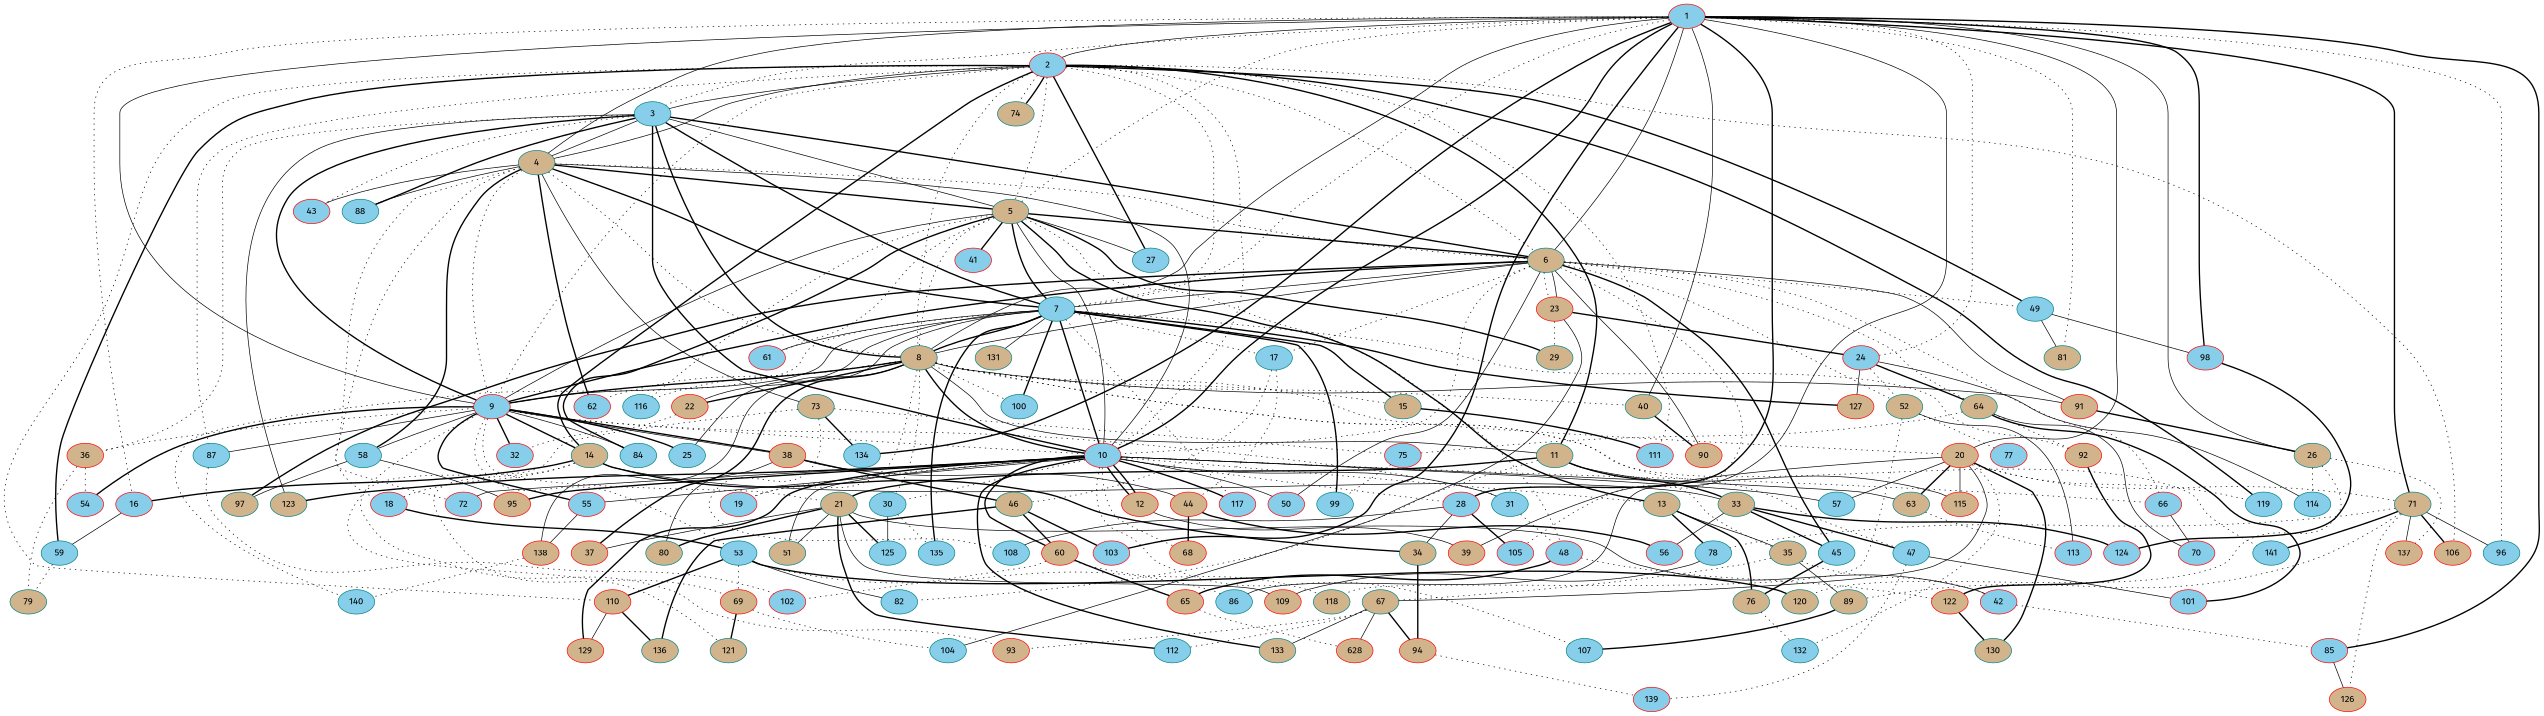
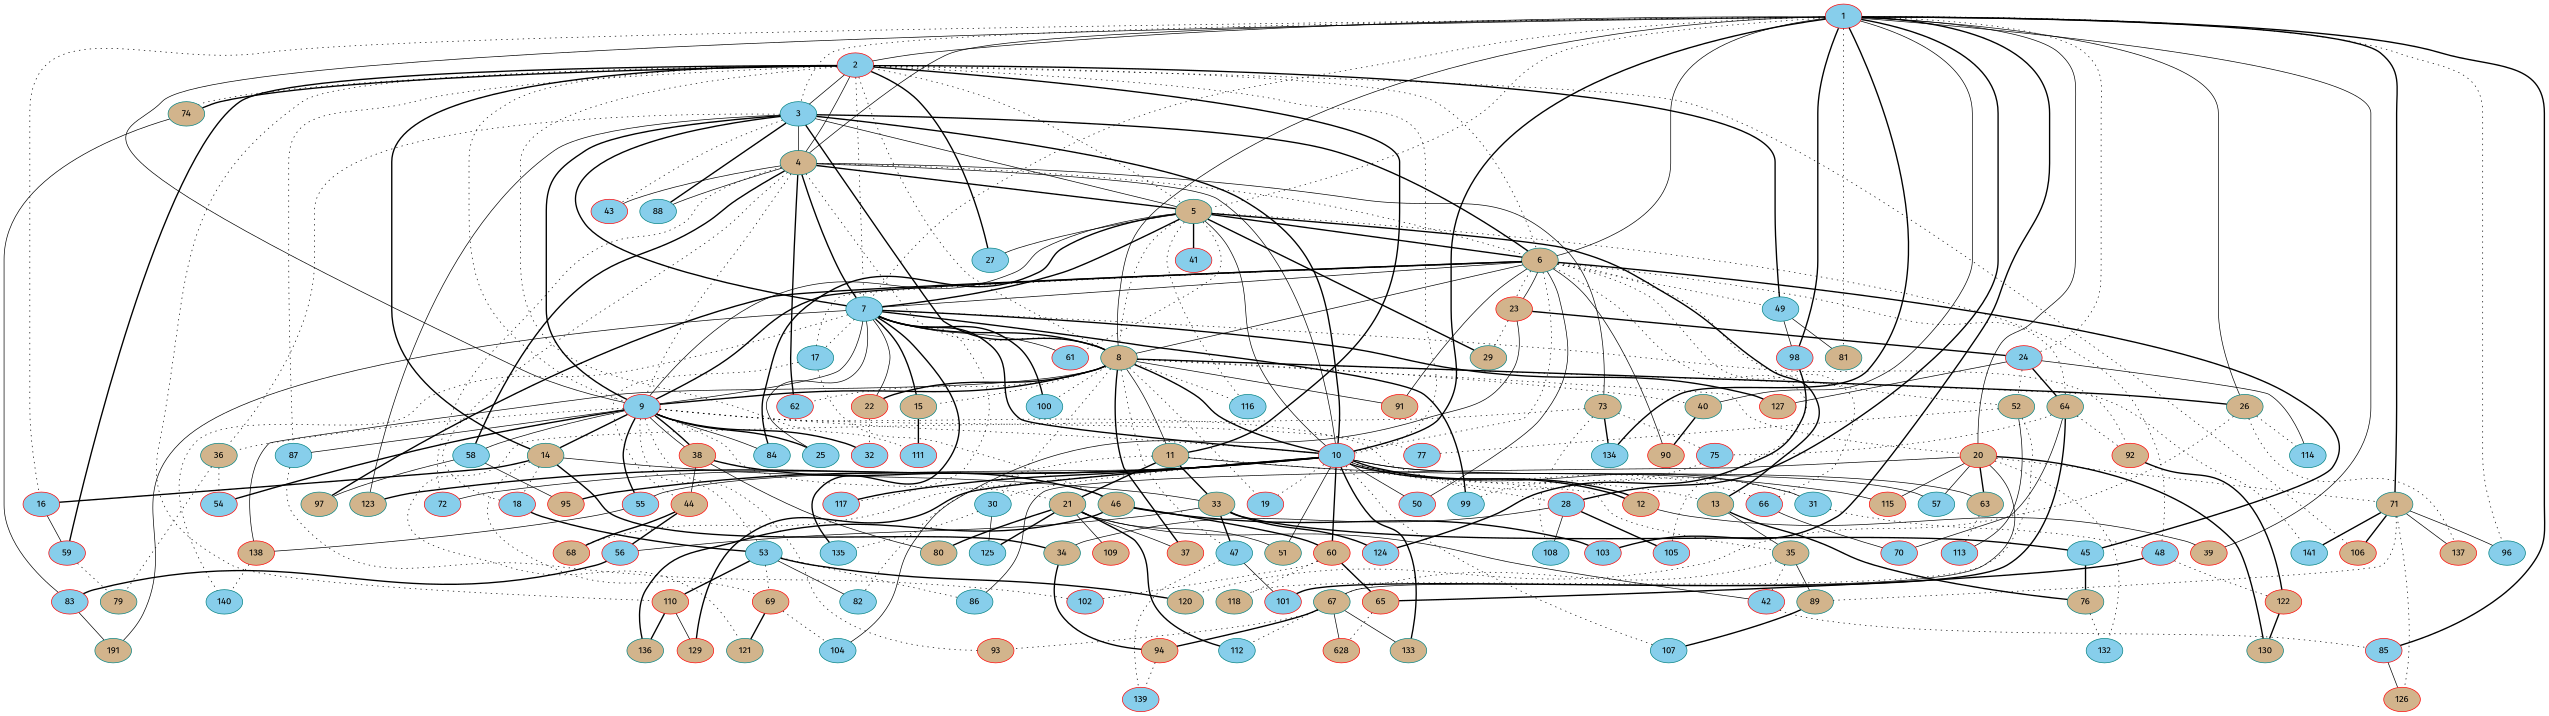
(993, 358) -> (113, 651)
none -> (1146, 427)
(2196, 431) -> (1682, 378)
(85, 455) -> (219, 455)
(2264, 504) -> none
(60, 553) -> (67, 553)
(1713, 553) -> none
none -> (70, 602)
